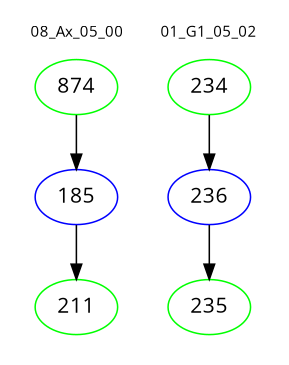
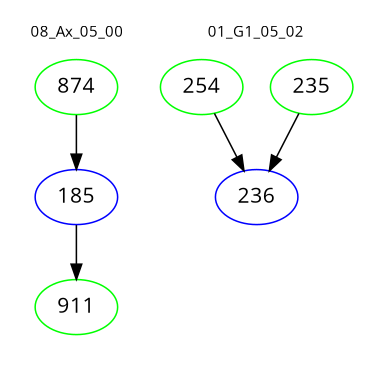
(209, 87) -> (202, 87)
(209, 245) -> (288, 135)
(76, 307) -> (76, 307)
